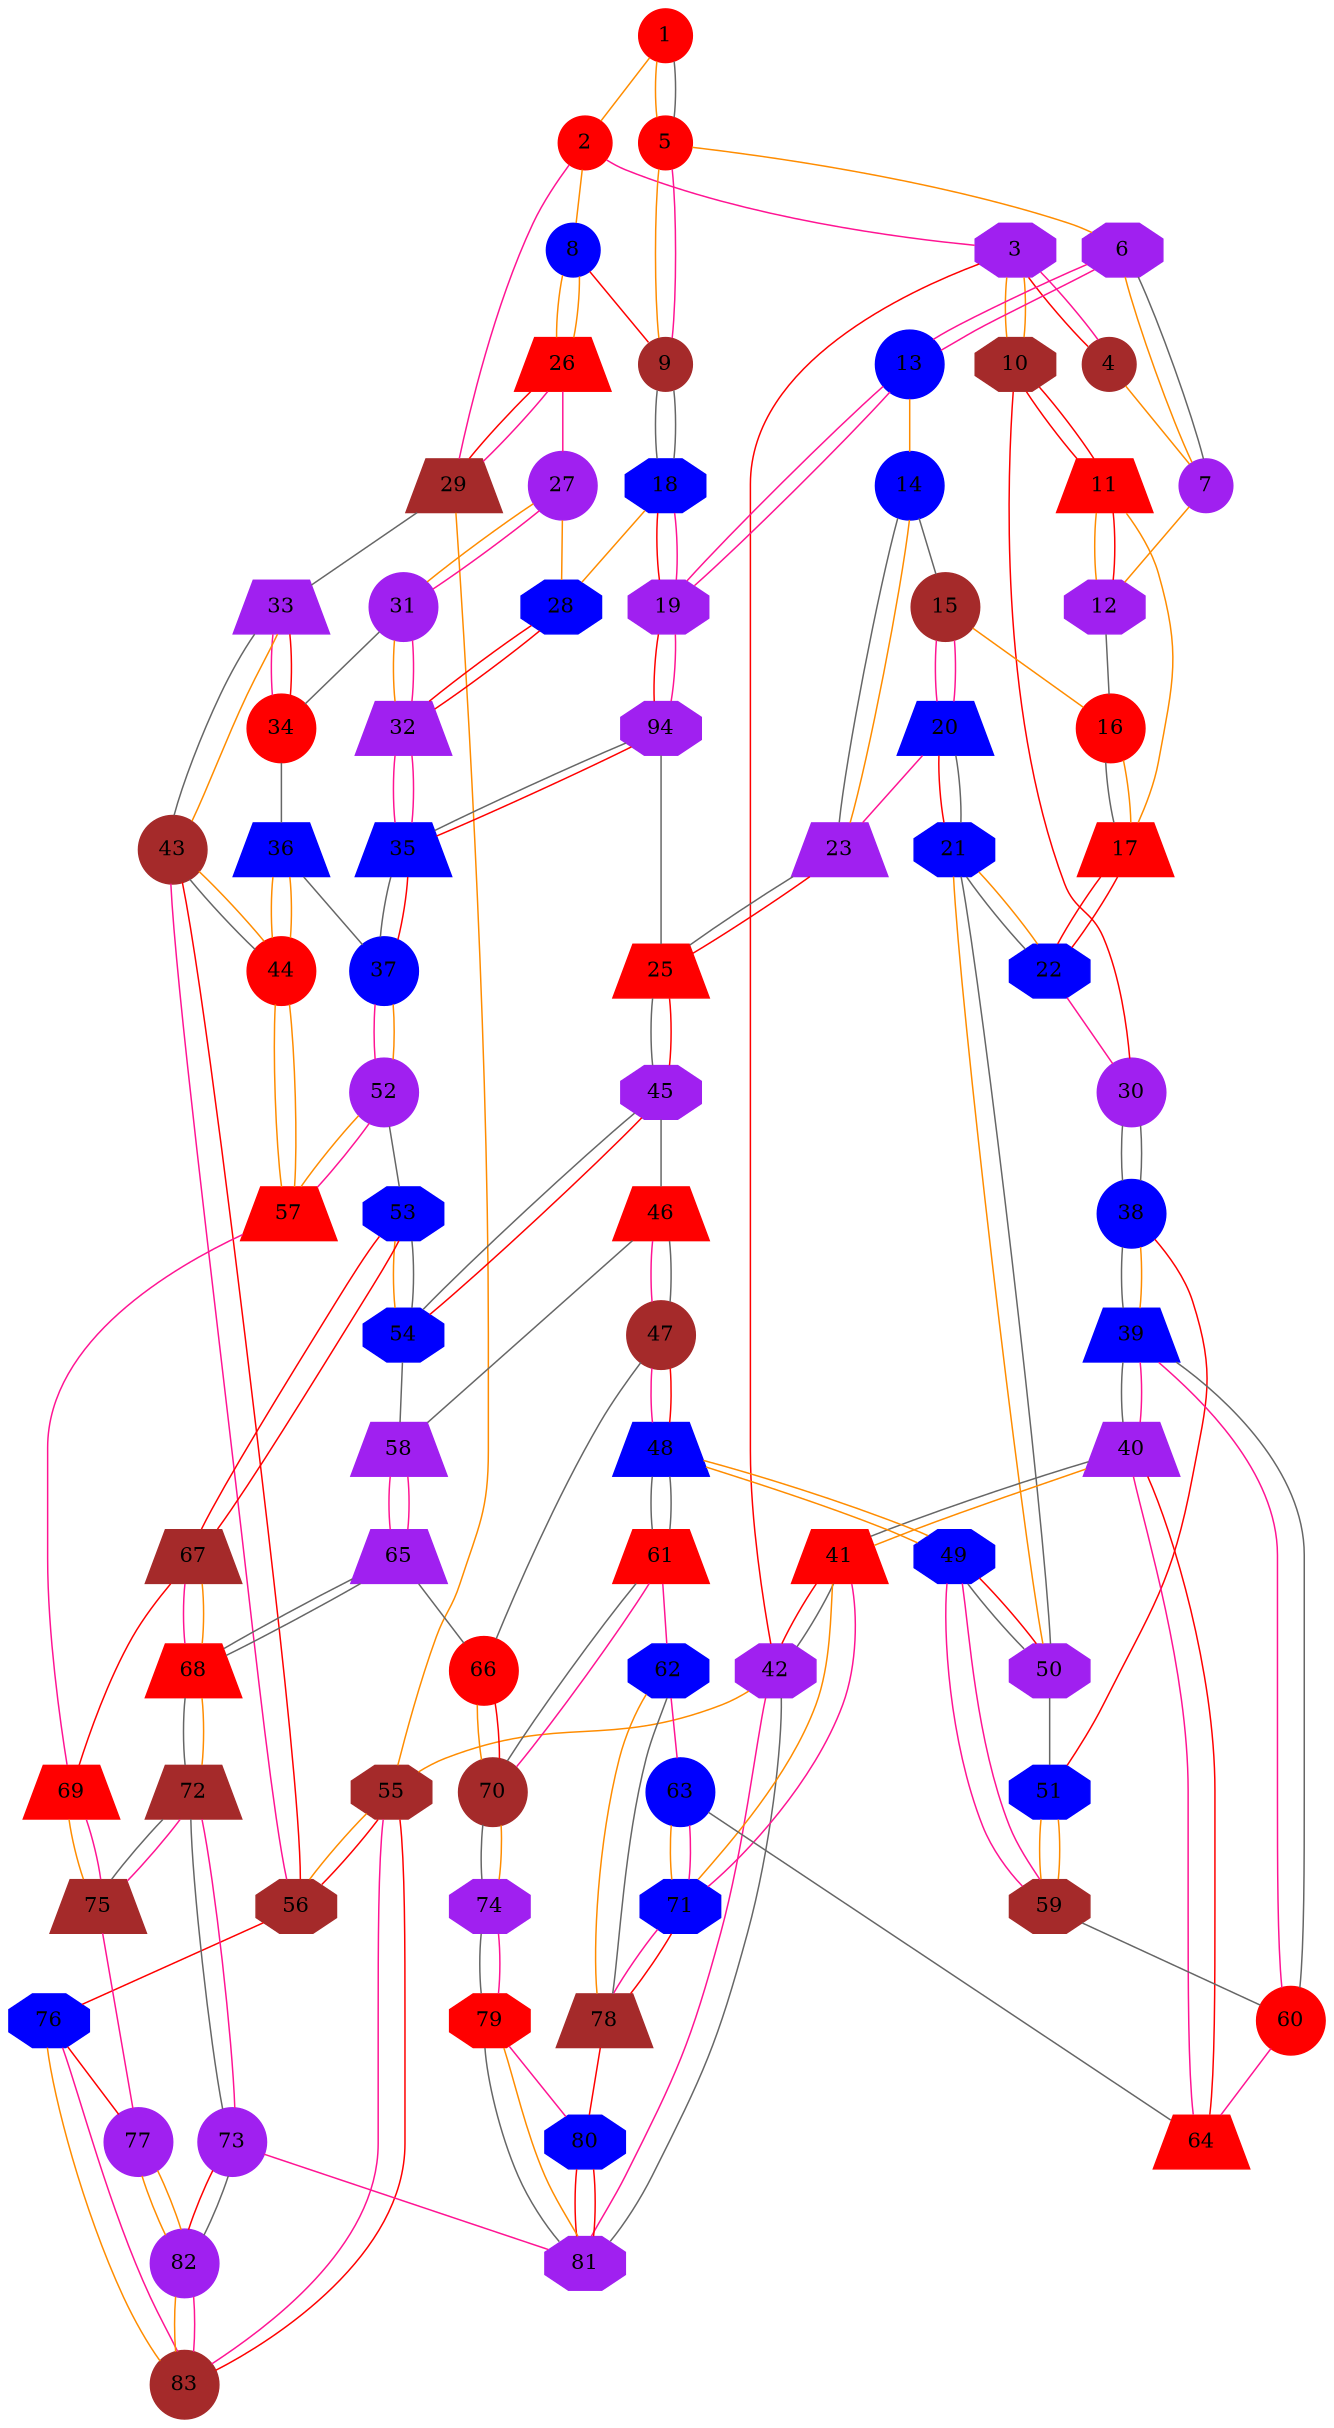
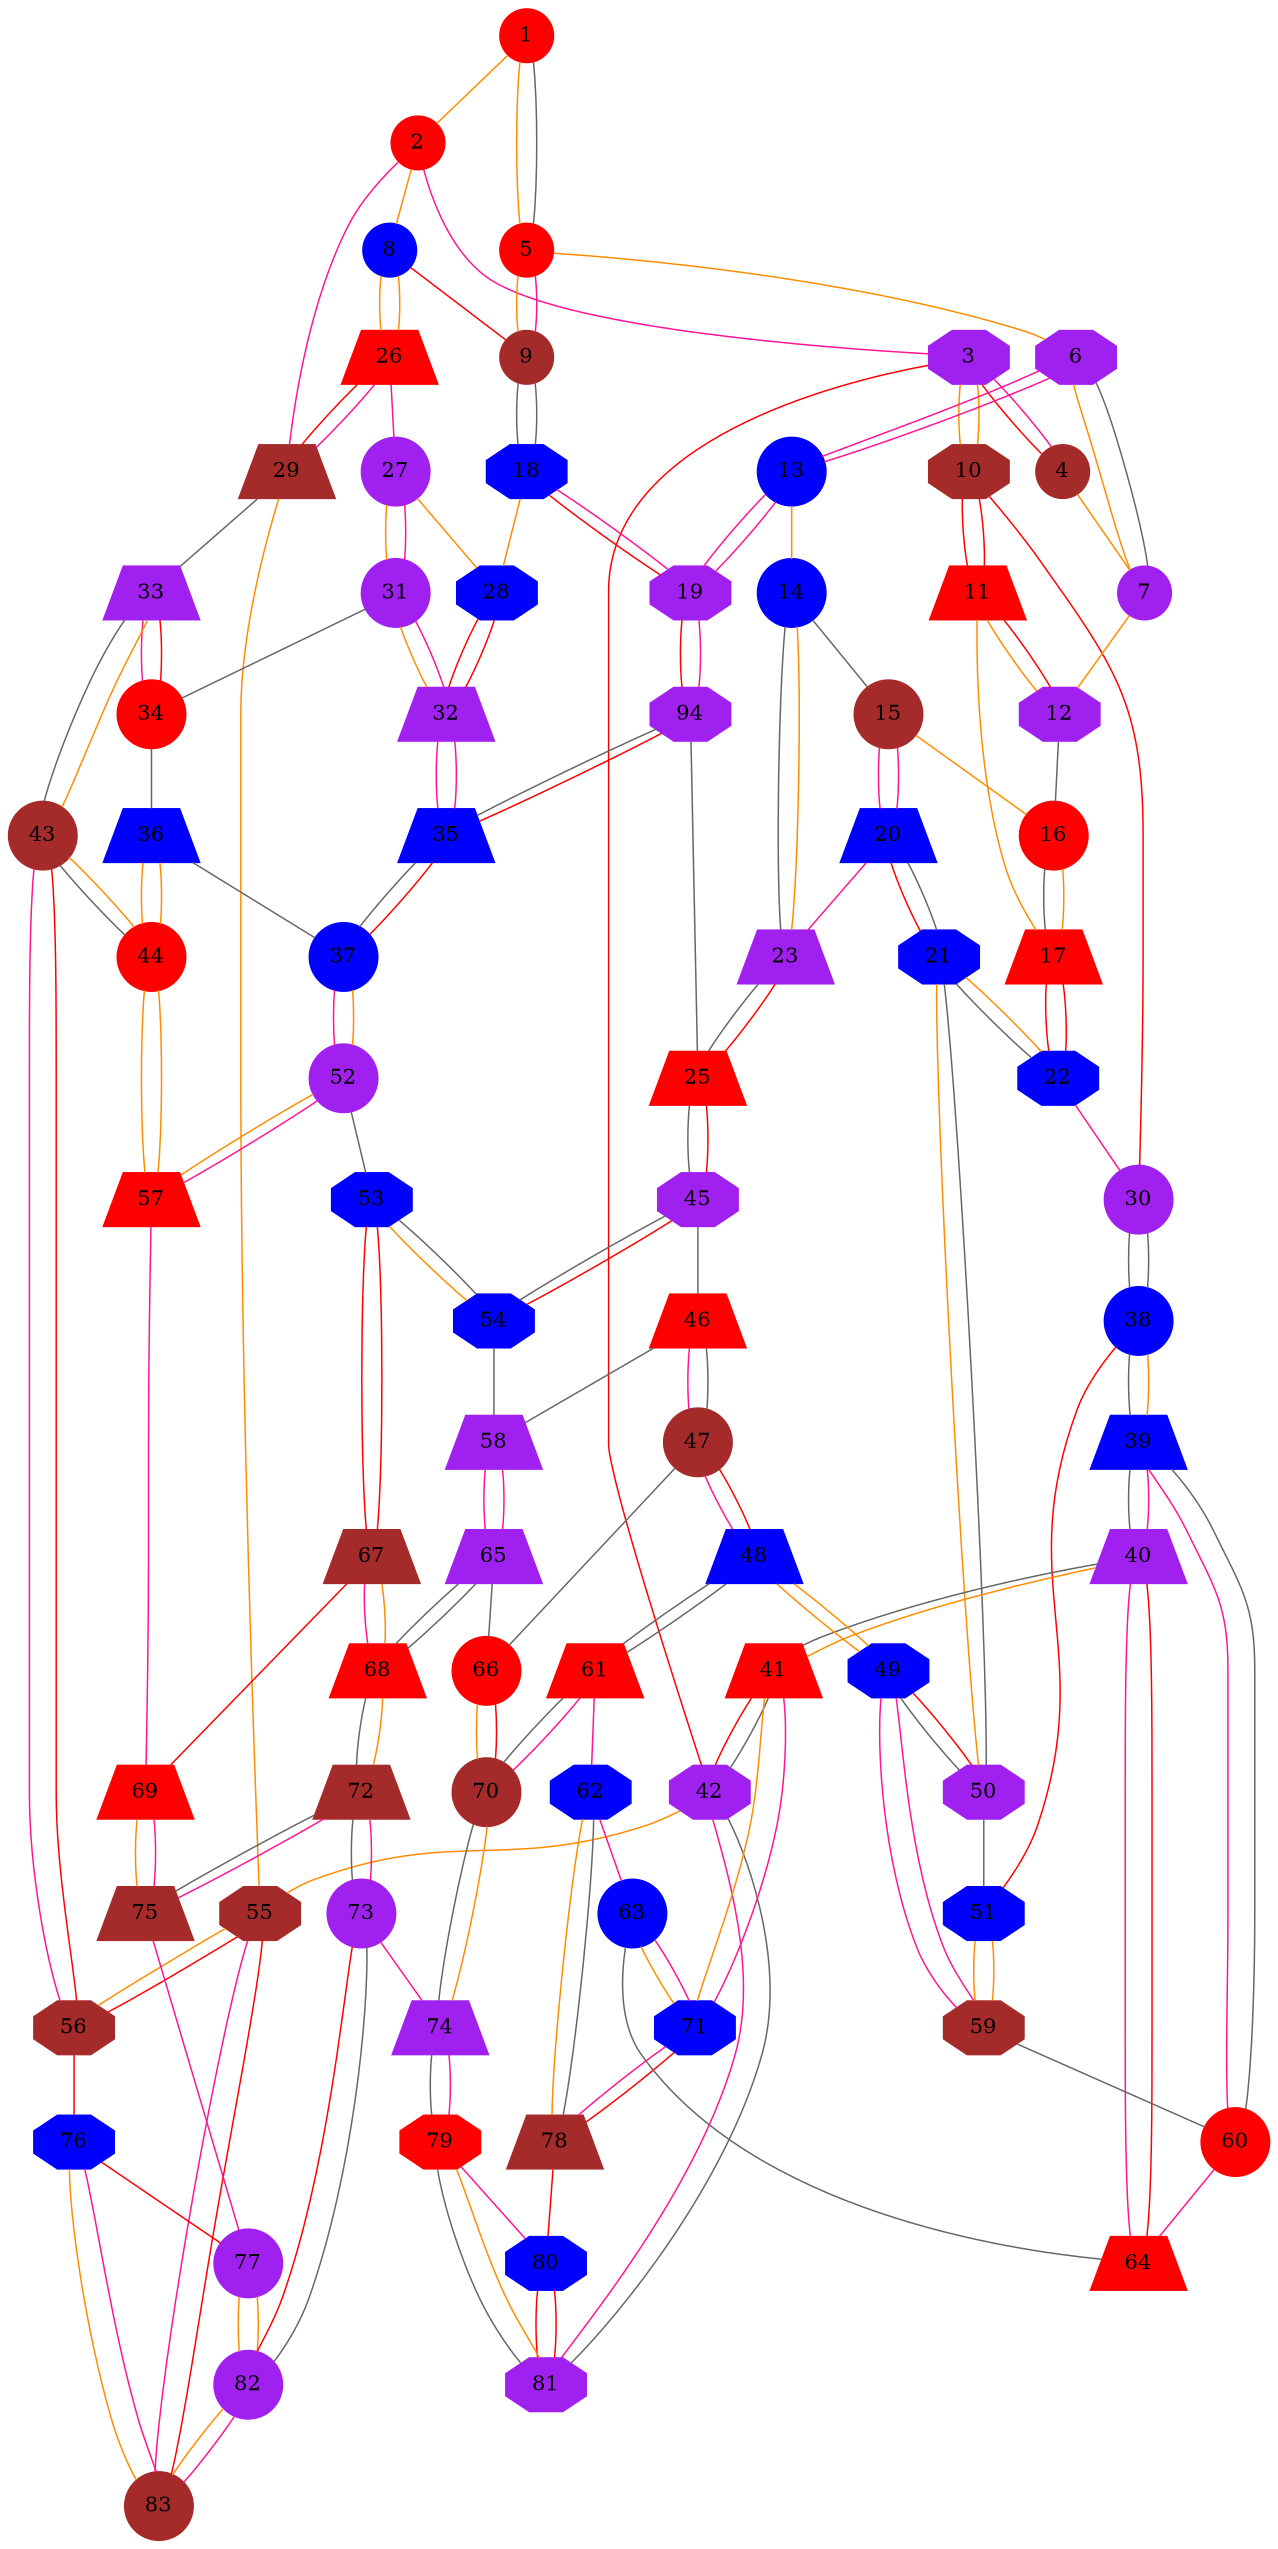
(490, 1906) -> (440, 2028)
(406, 2202) -> (401, 1971)
